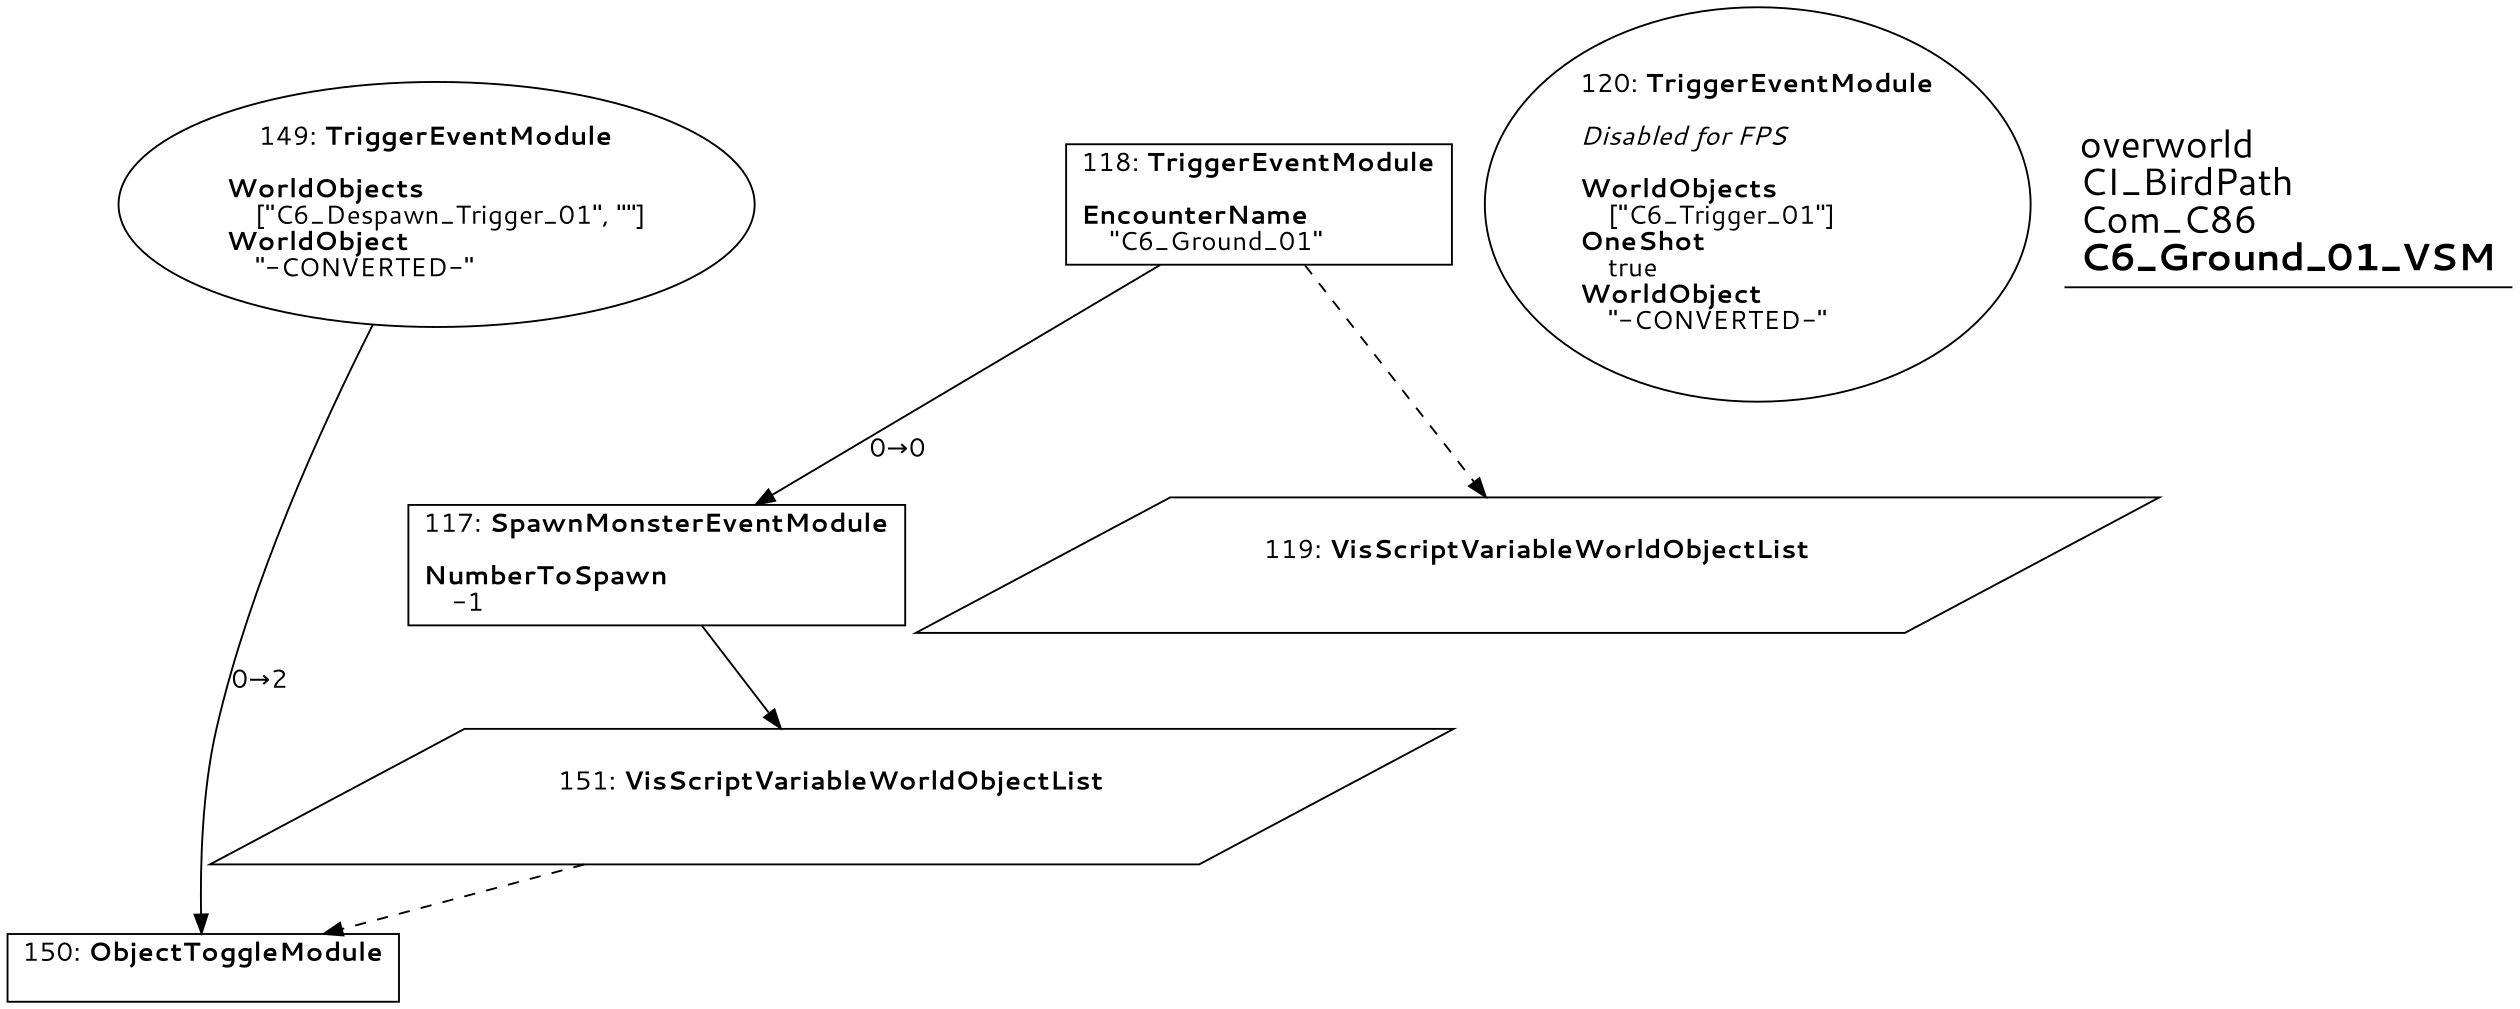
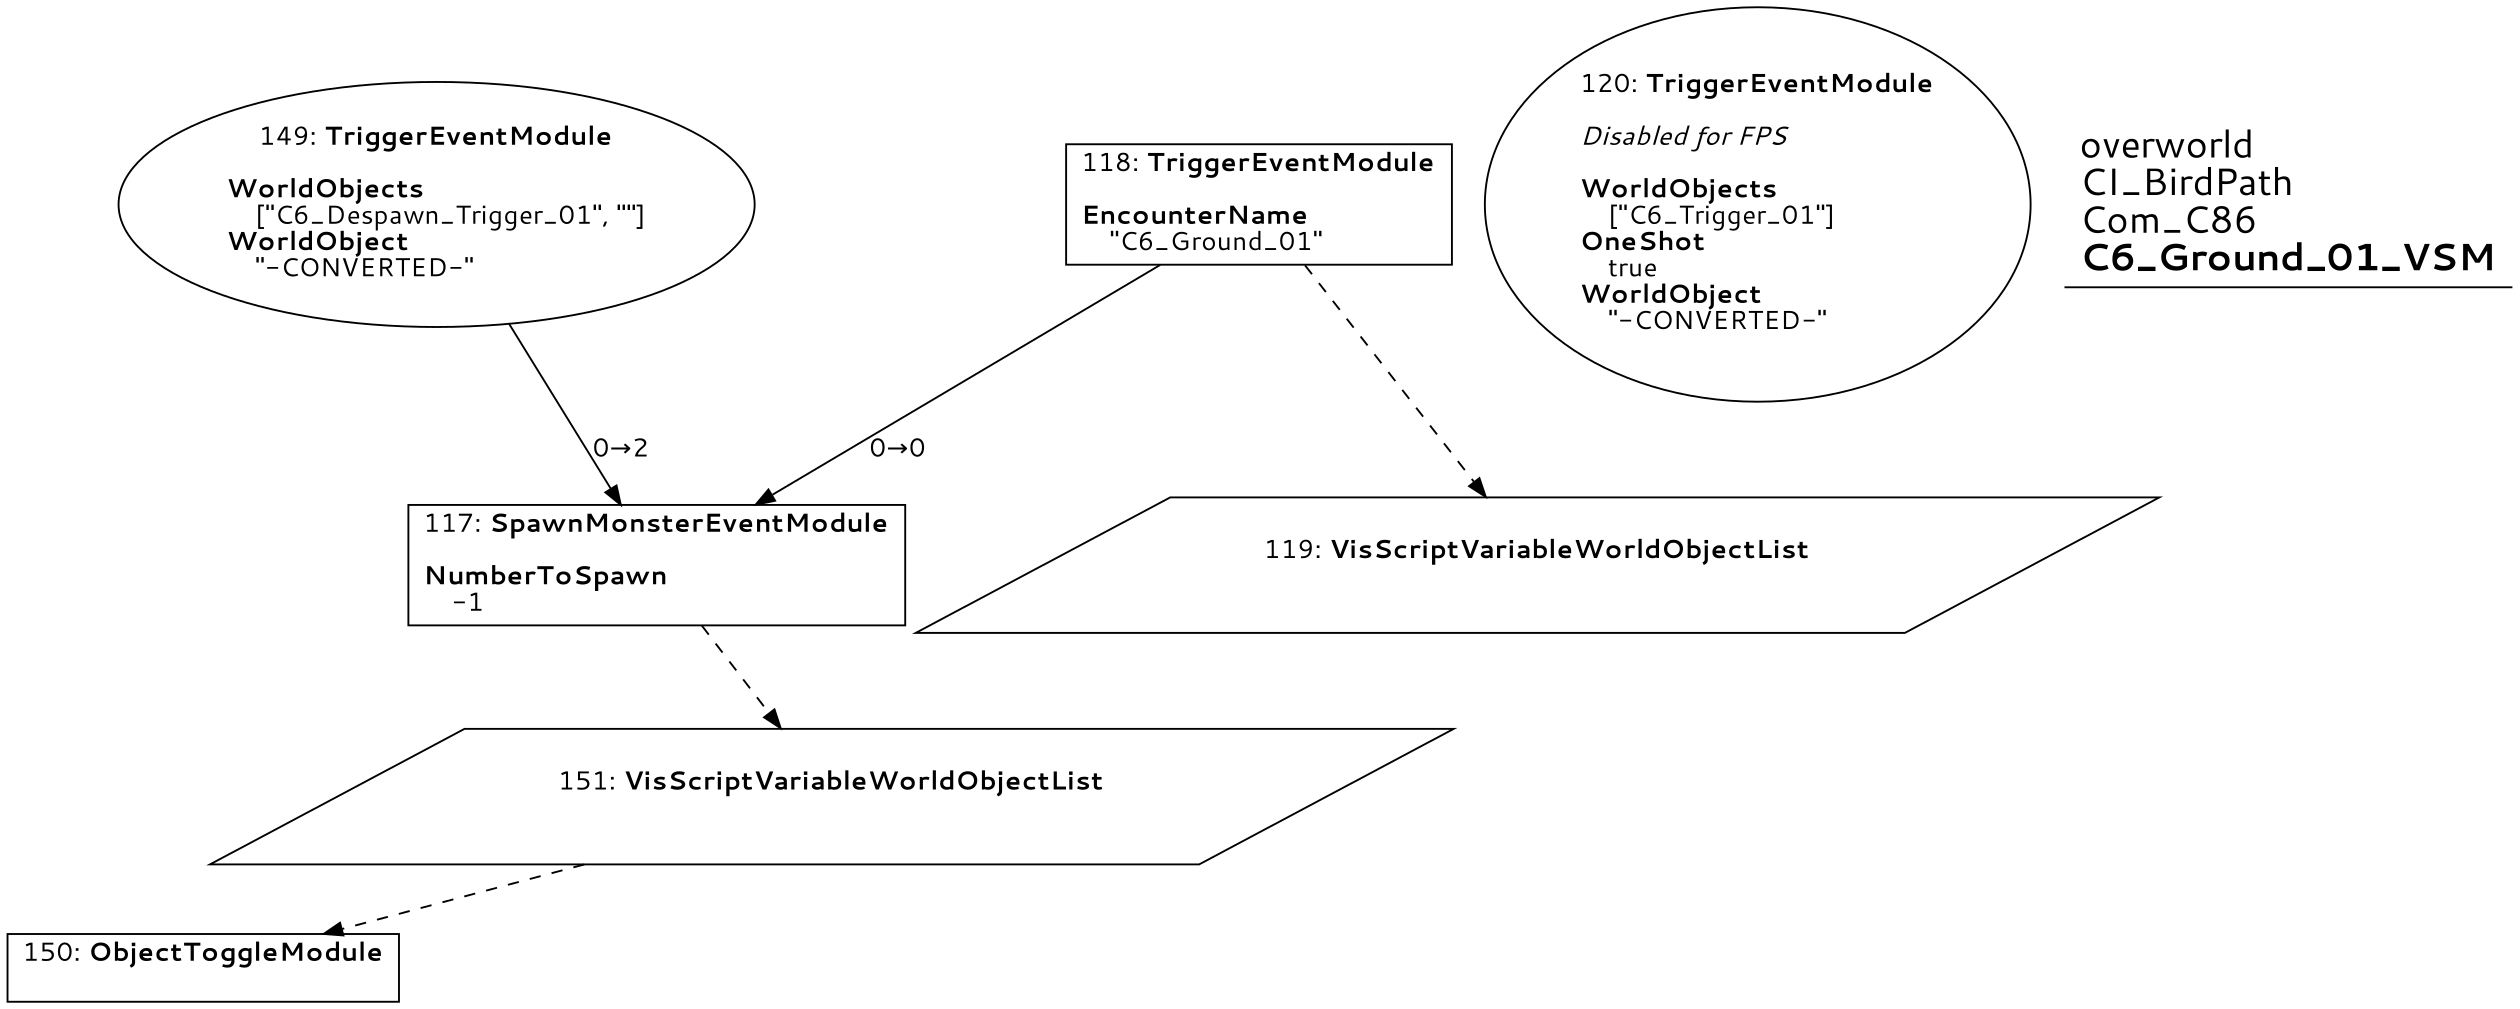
(251, 610) -> (560, 406)
(735, 669) -> (735, 669)
